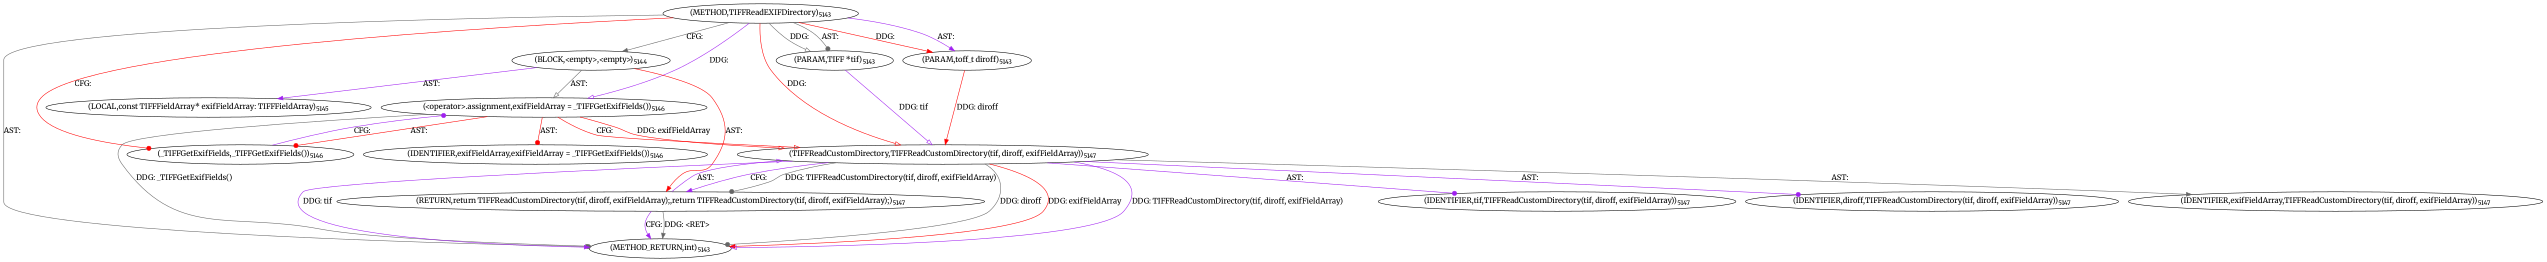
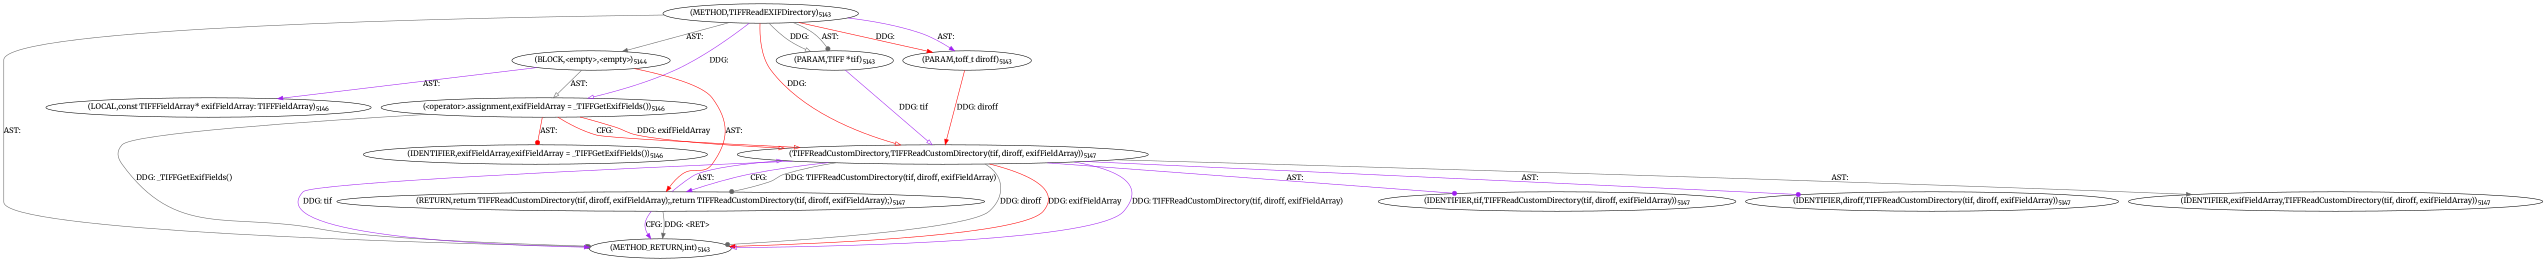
(696, 37) -> (696, 37)
(323, 107) -> (323, 107)
(240, 155) -> none
